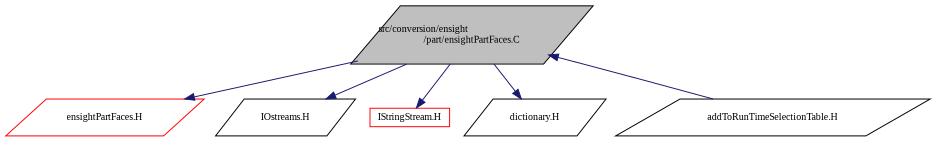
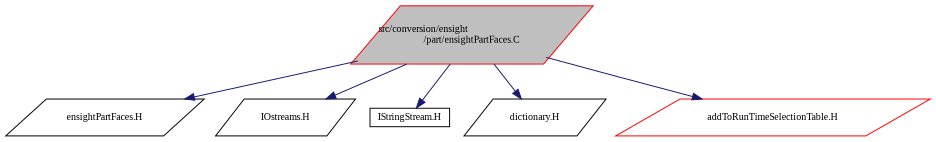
(472, 35) -> (472, 35)
(636, 78) -> (619, 77)
(105, 117) -> (105, 117)
(410, 117) -> (410, 117)
(773, 117) -> (773, 117)
